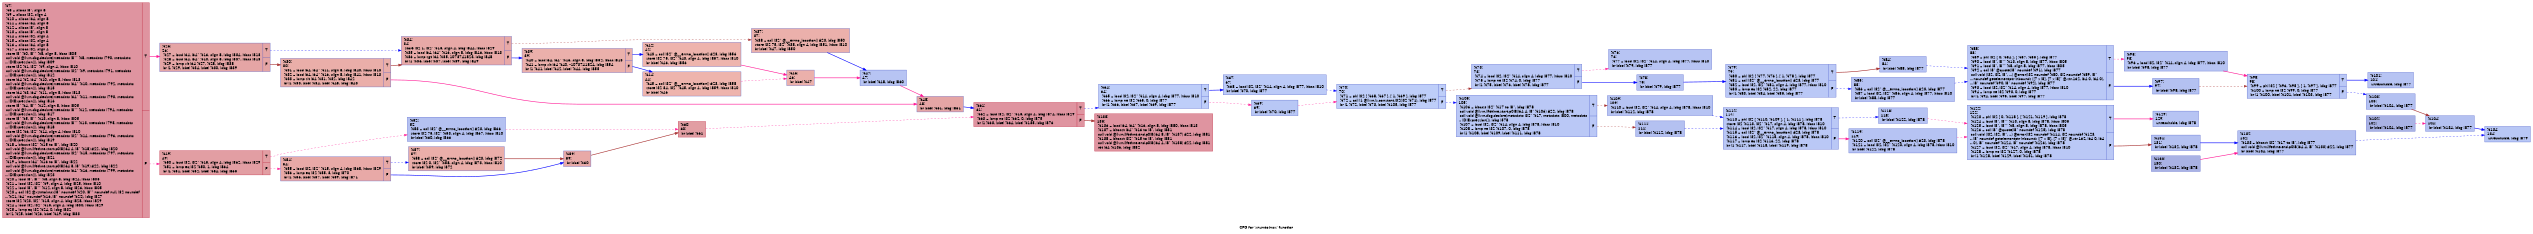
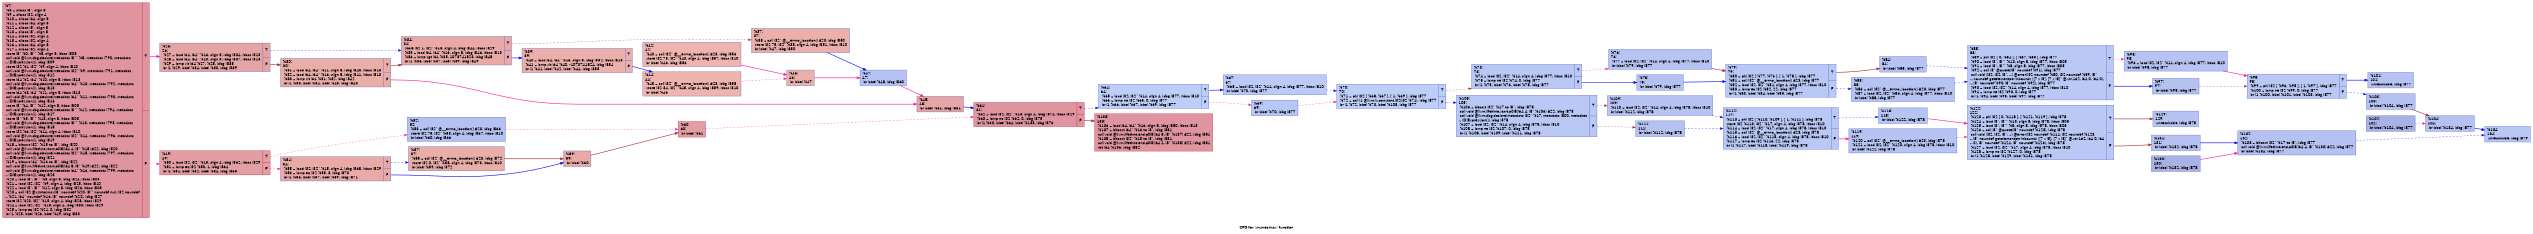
(636, 54) -> none
none -> (1717, 69)
(2132, 119) -> (2132, 119)
(1946, 121) -> (1946, 121)
